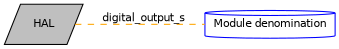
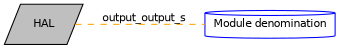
(144, 19) -> (144, 19)
